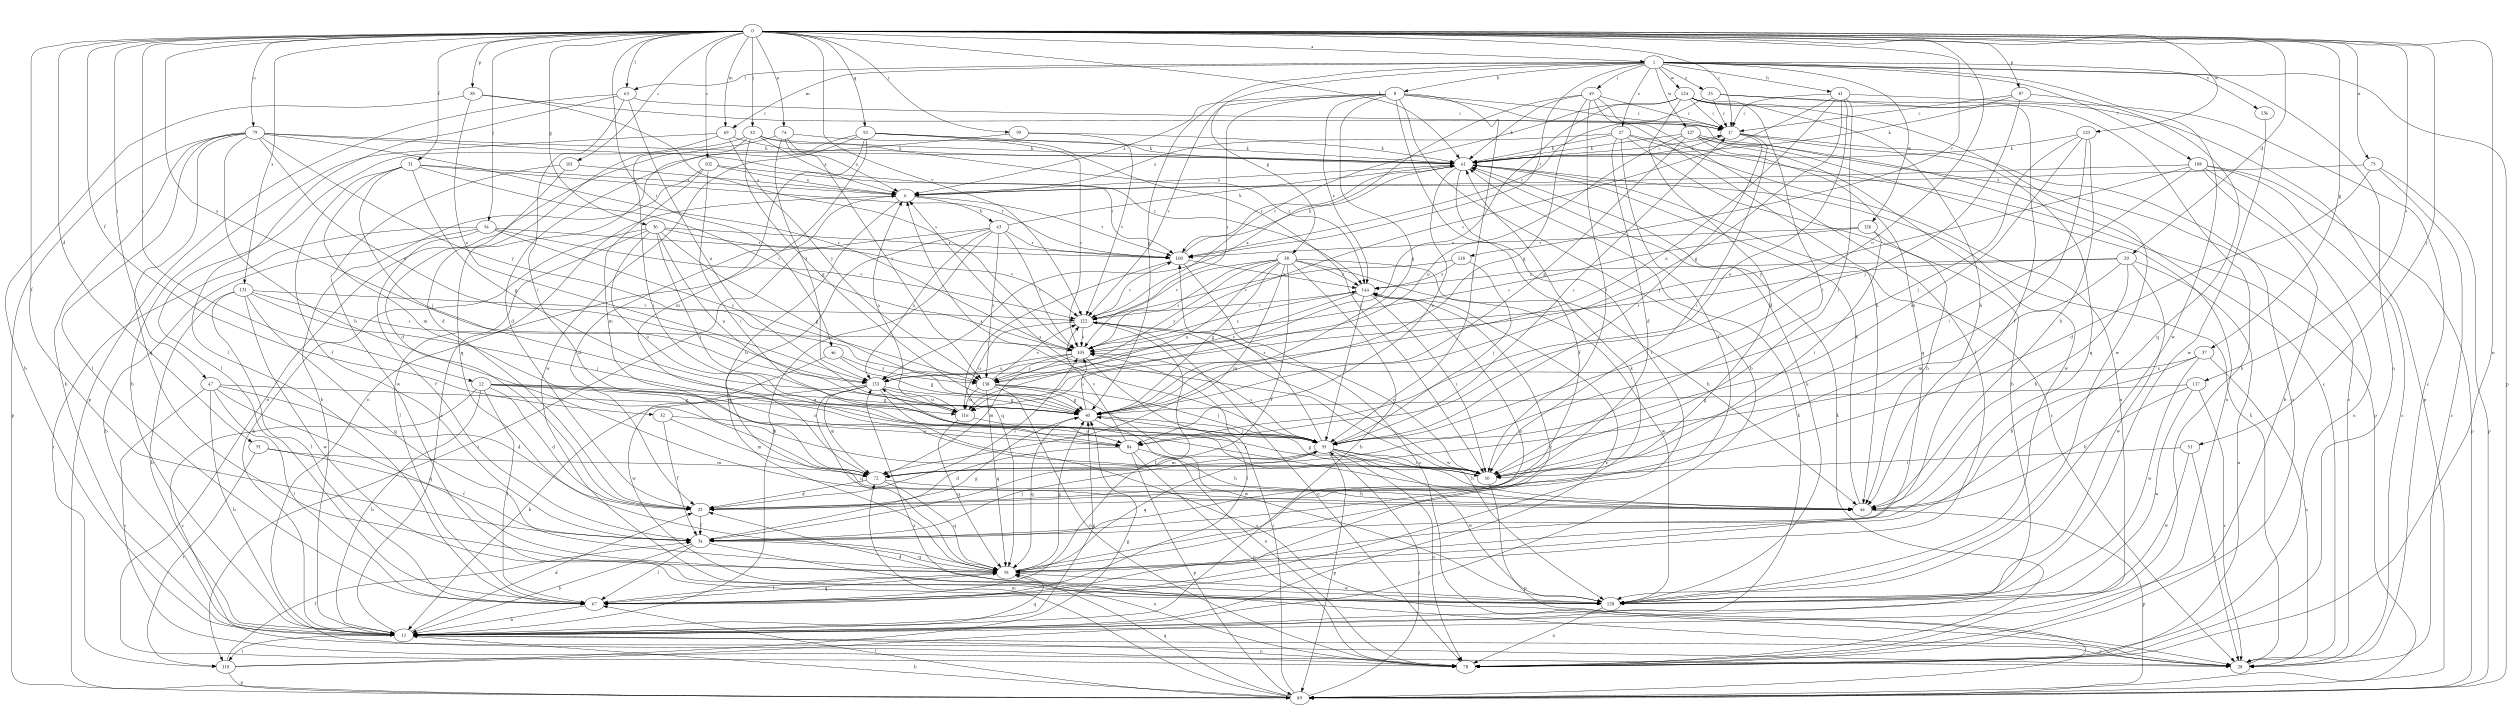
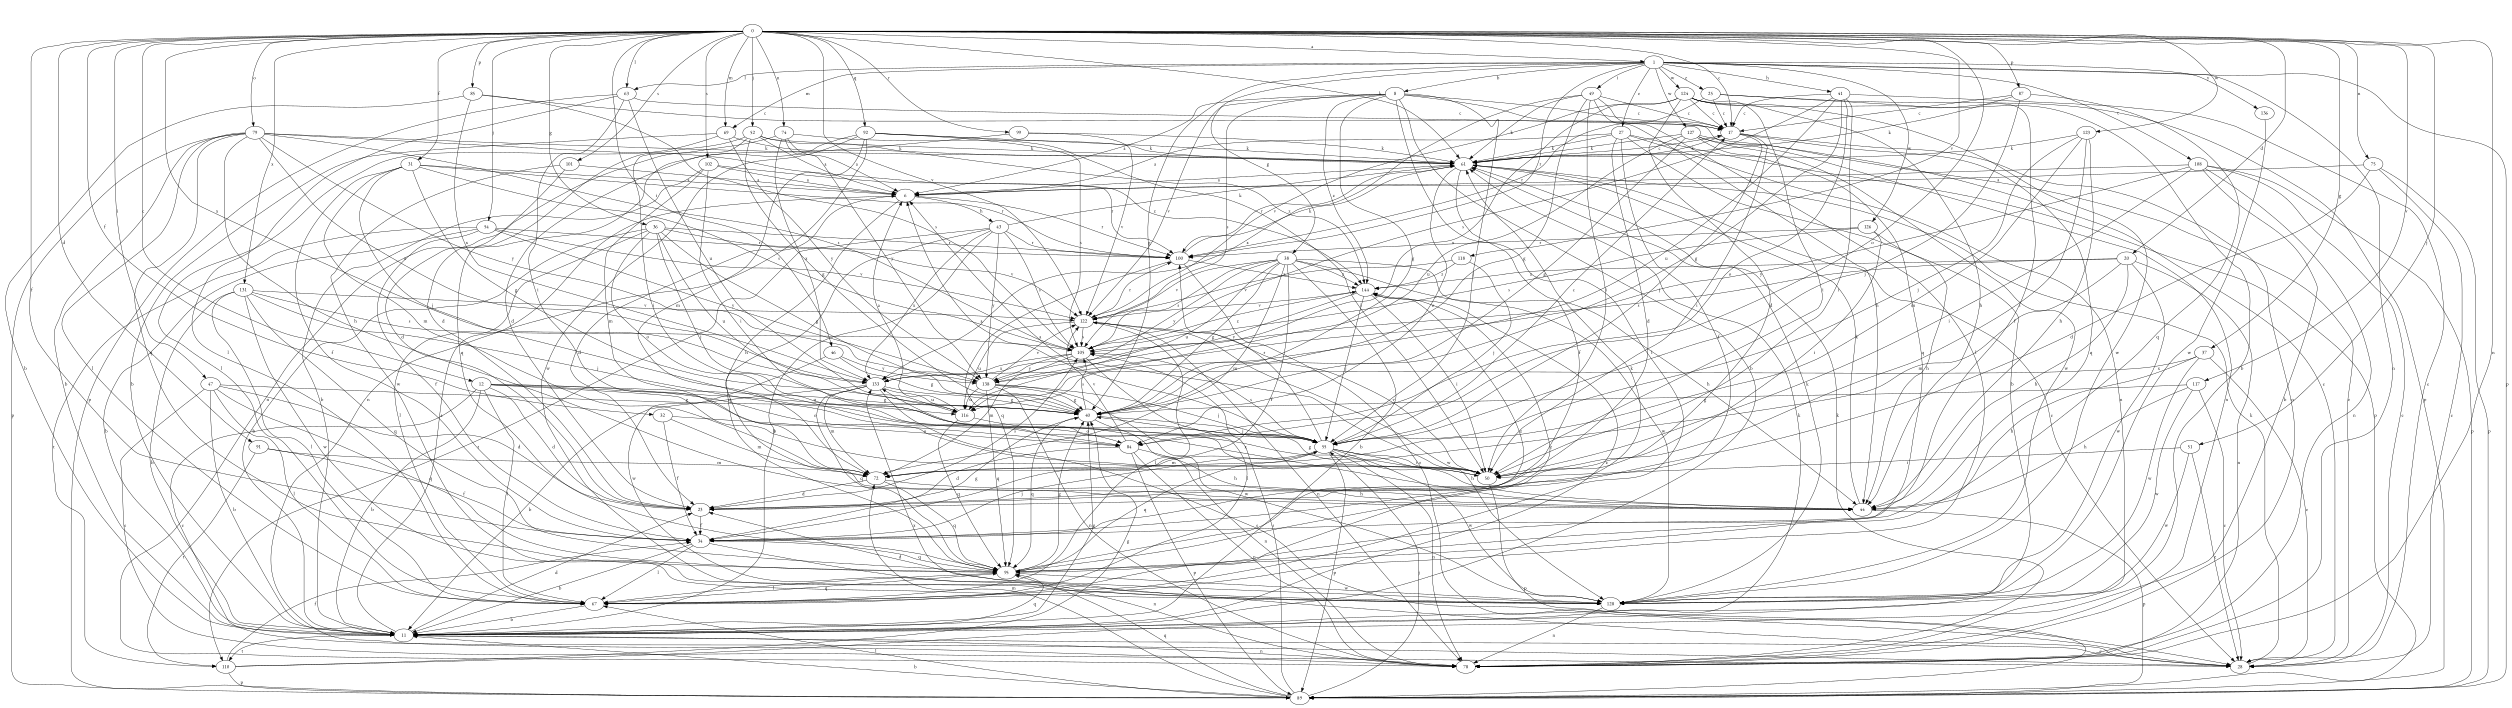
(2204, 256) -> none
